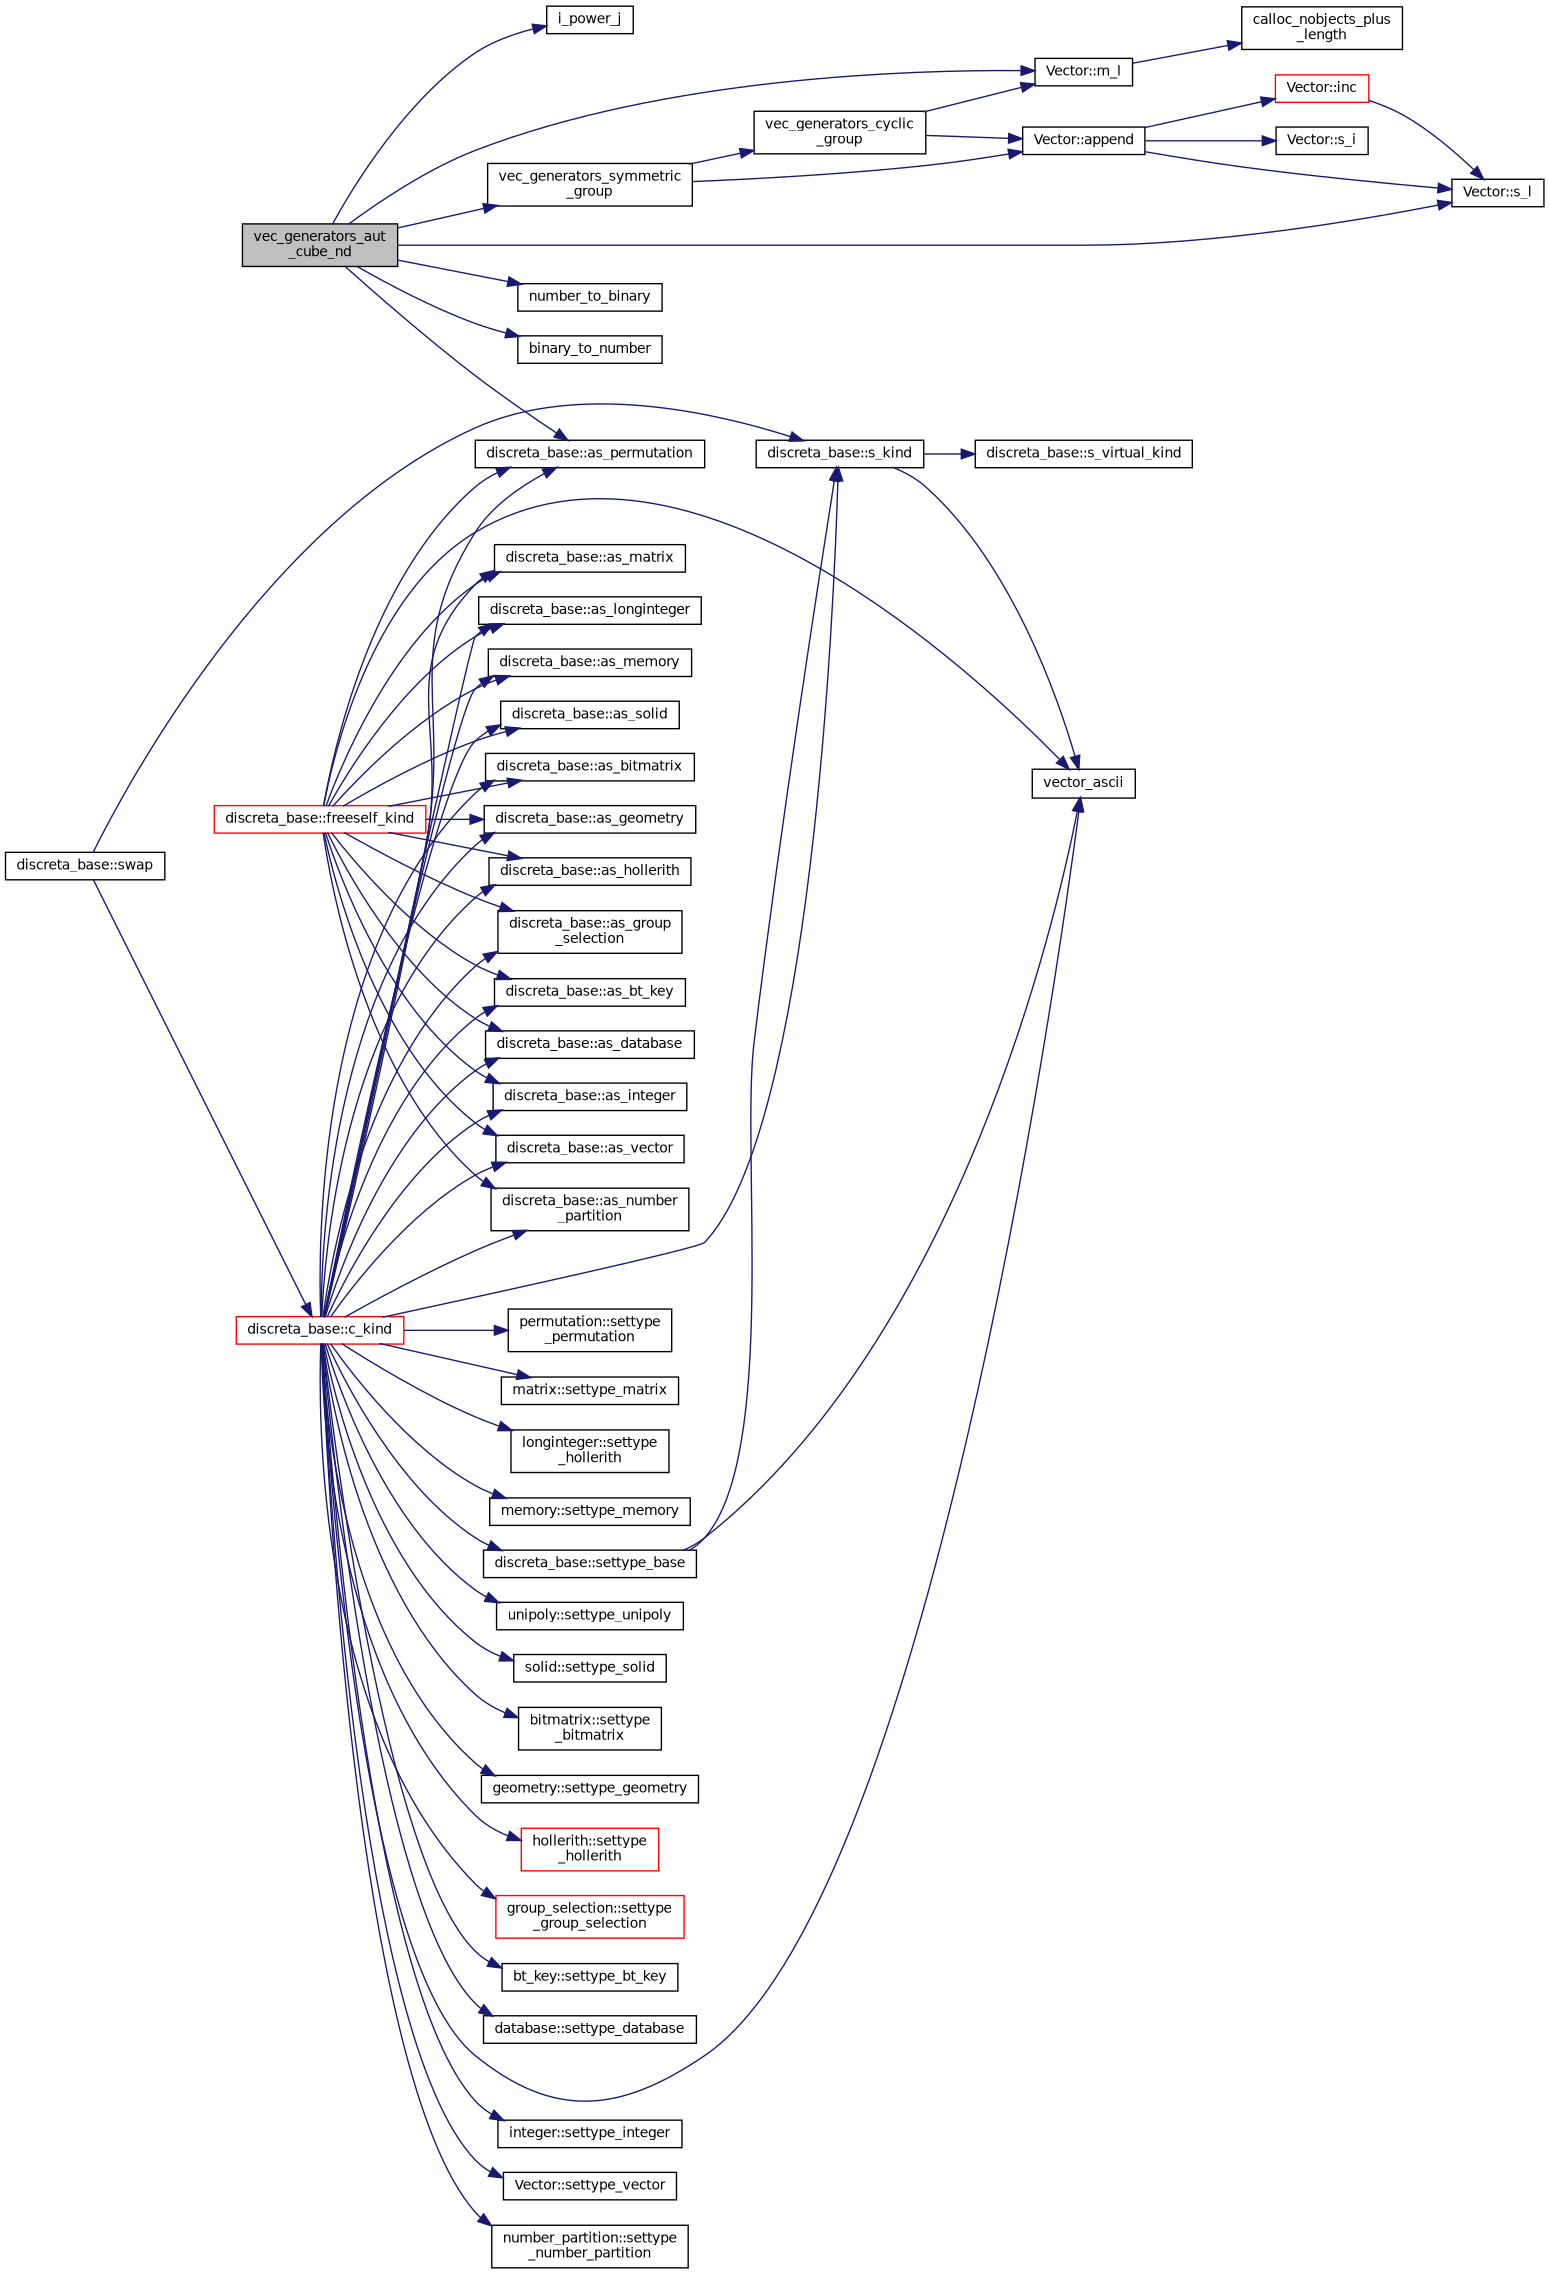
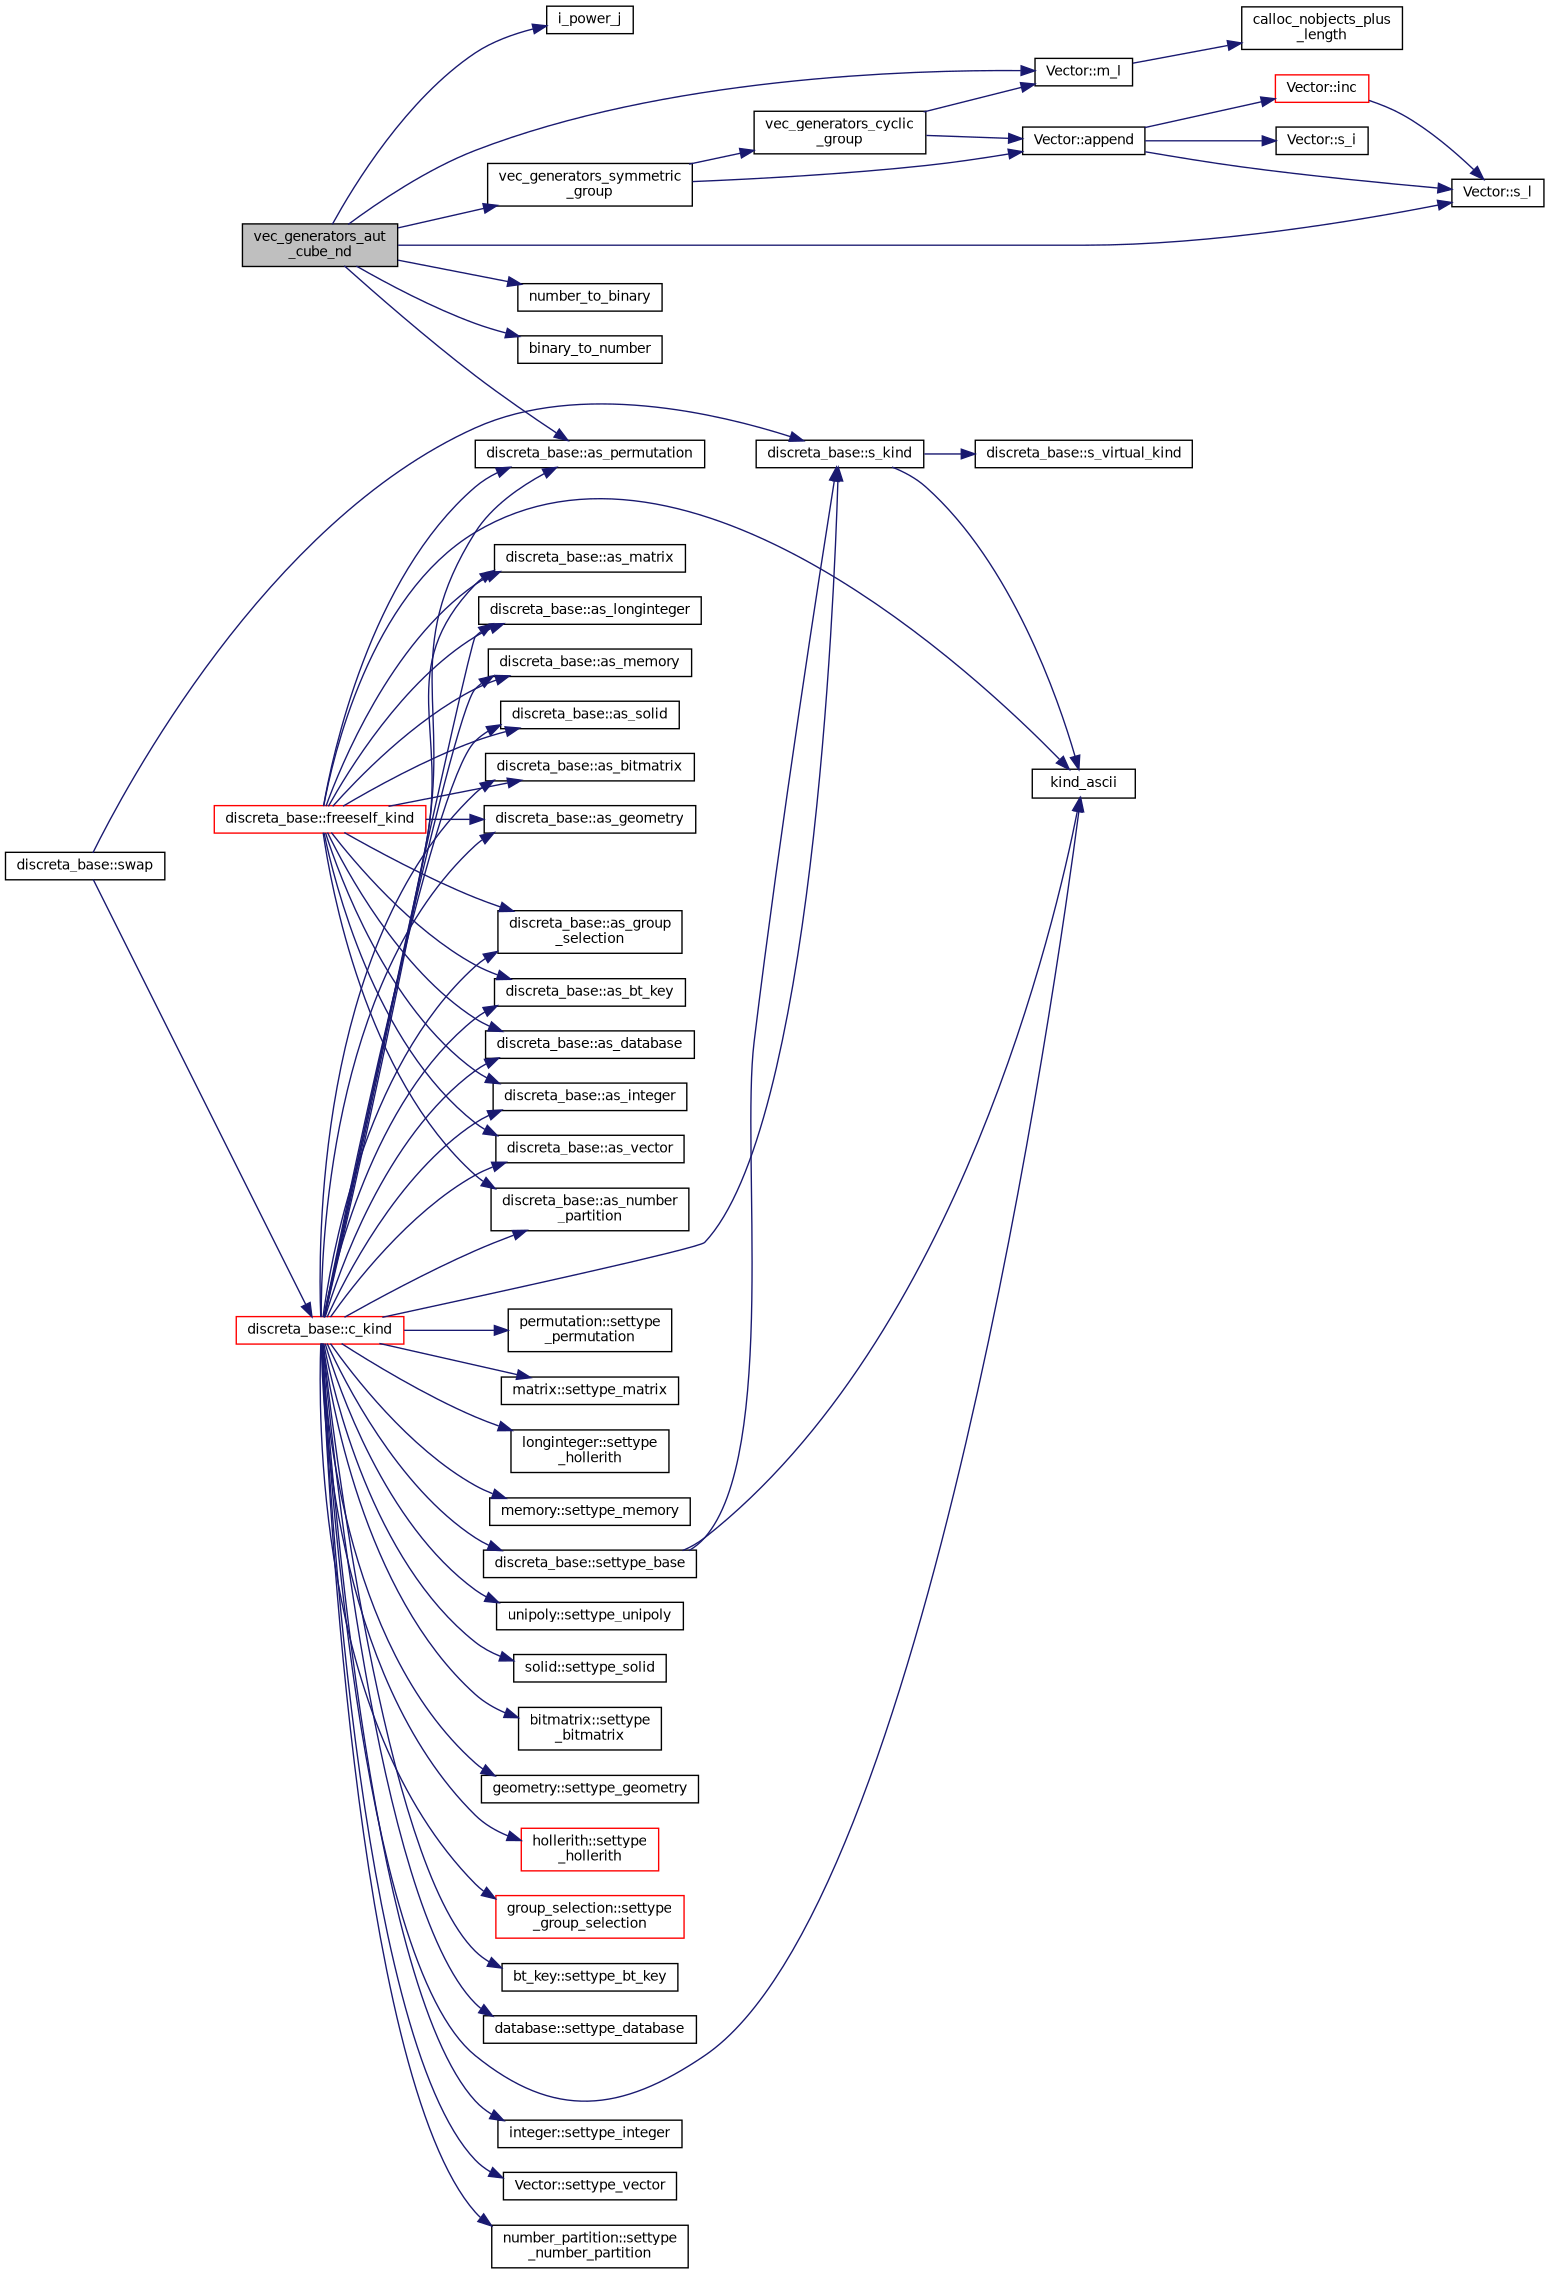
(1084, 784) -> (1084, 784)
(590, 872) -> none
